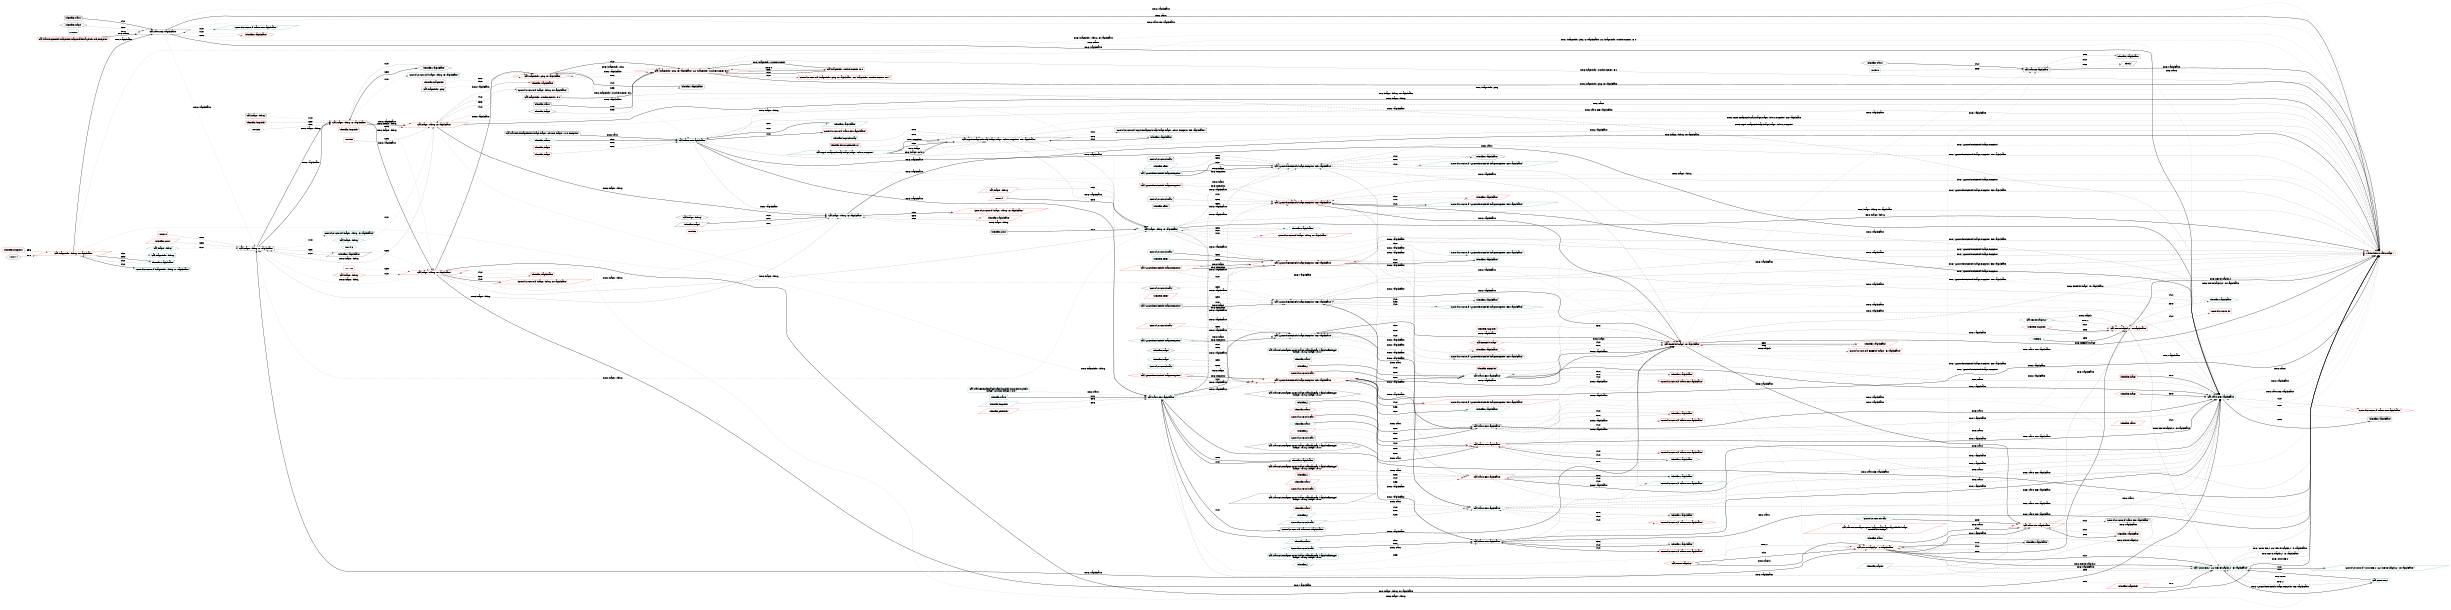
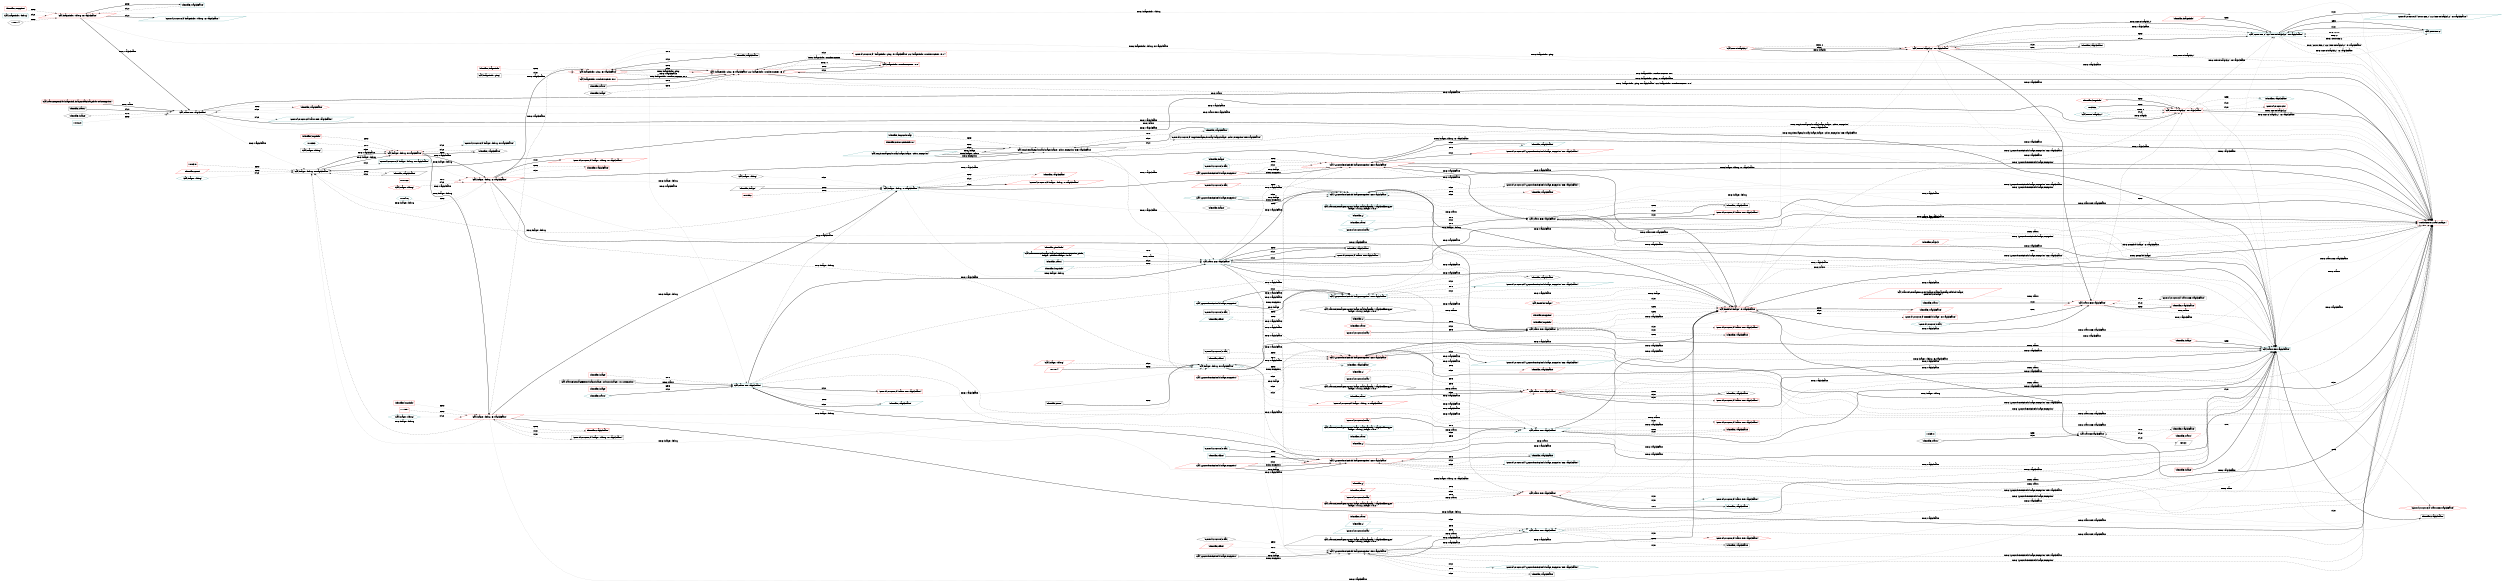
(1527, 89) -> (1513, 56)
(1826, 188) -> (1916, 378)
(125, 255) -> (37, 16)
(163, 270) -> (192, 19)
(1764, 349) -> (1820, 313)
(1875, 566) -> (1930, 242)
(2280, 587) -> (2334, 21)
